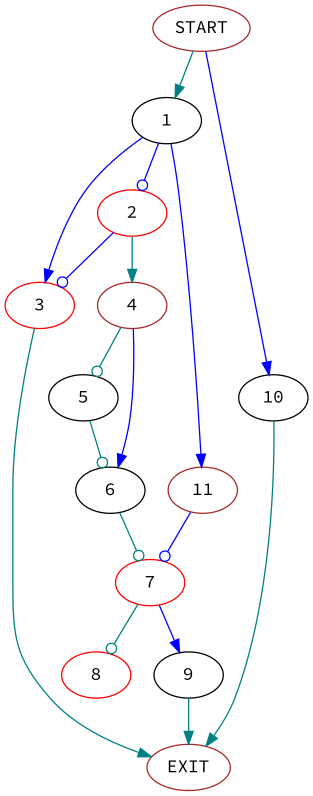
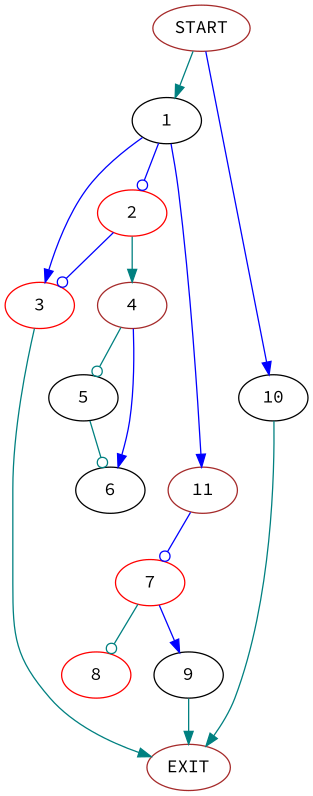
(128, 532) -> none
